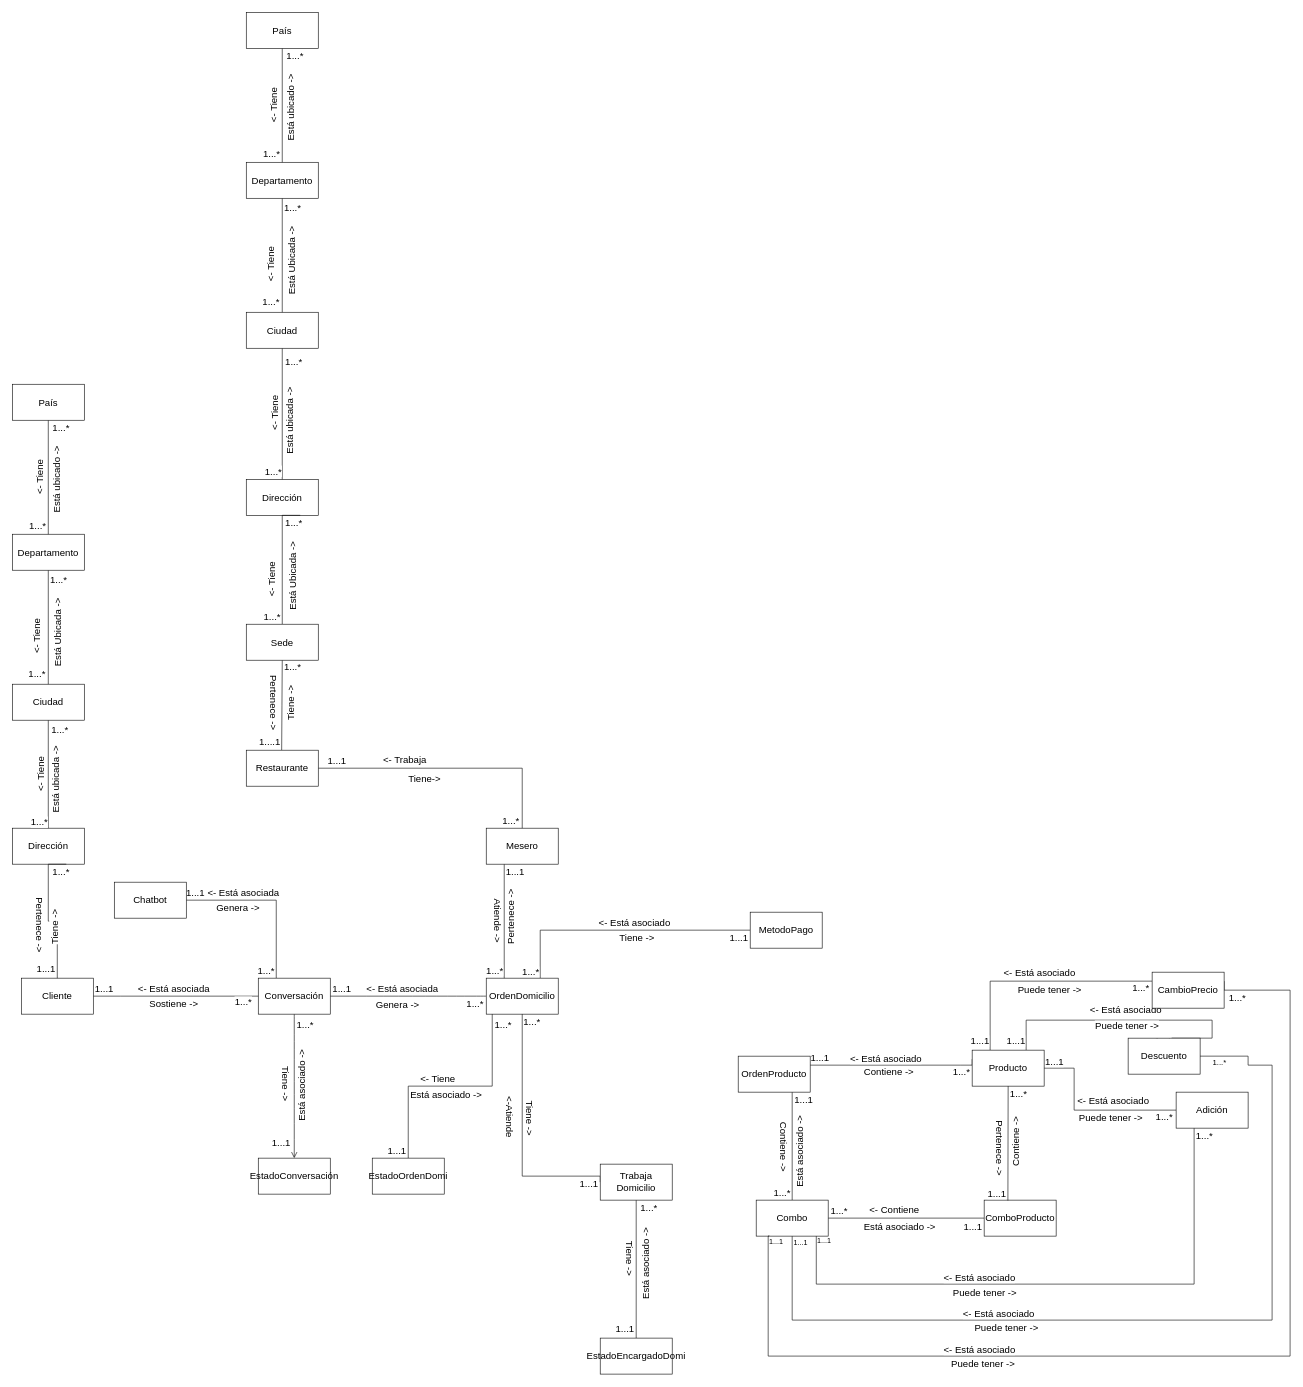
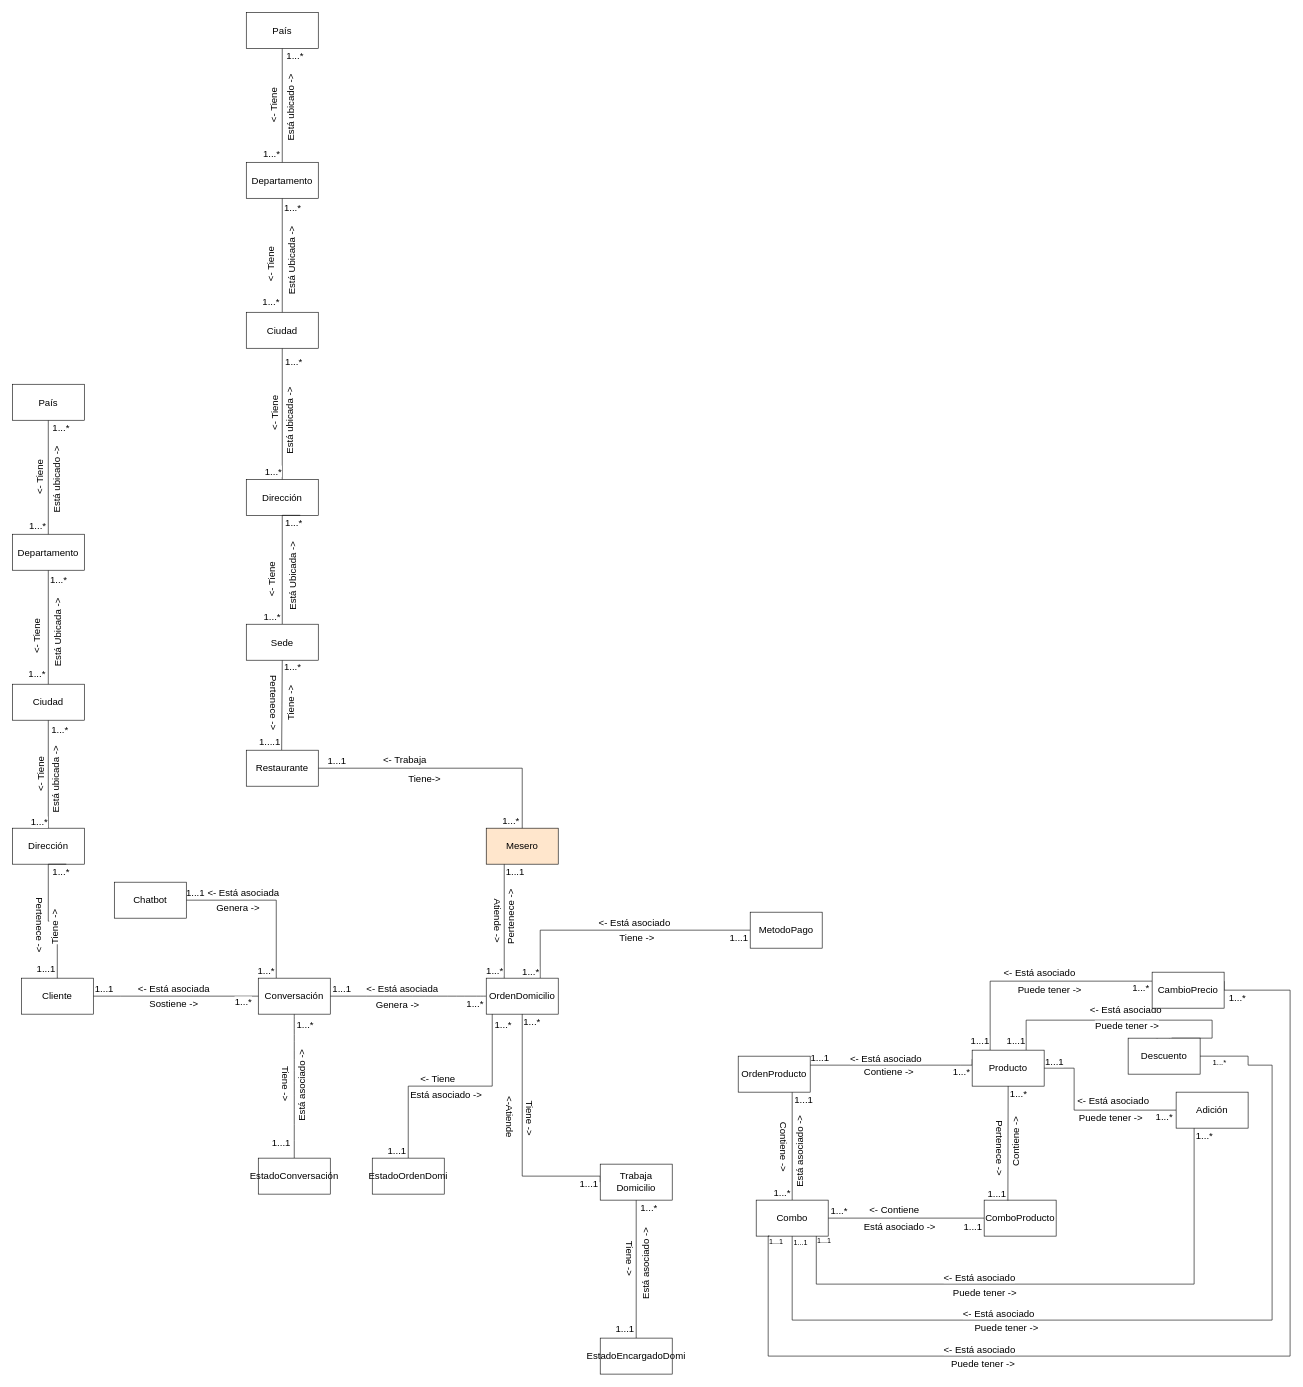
(522, 846) -> (522, 846)
(294, 1153) -> (294, 1154)
